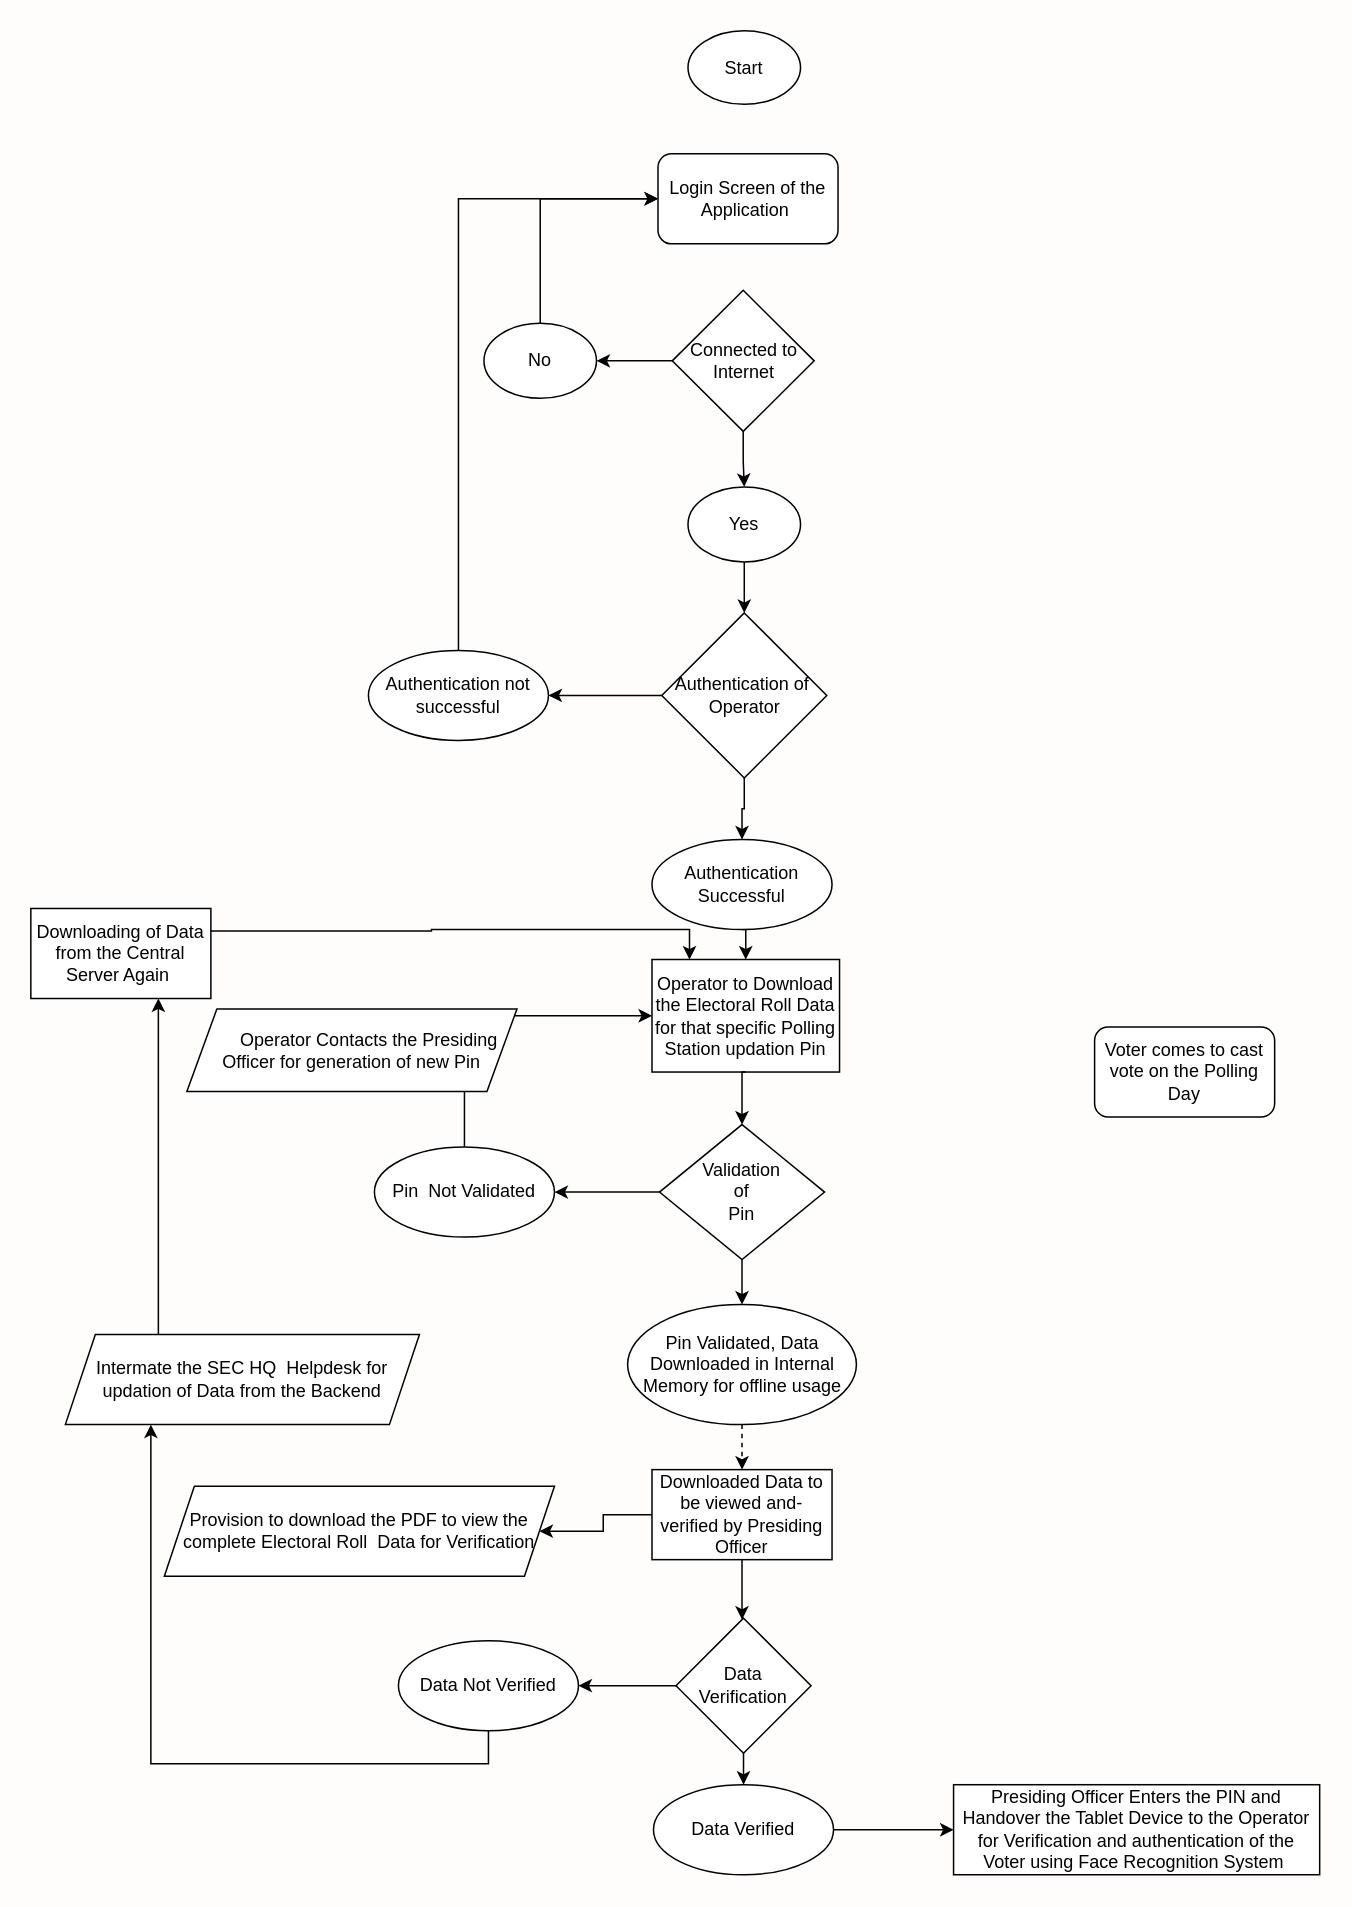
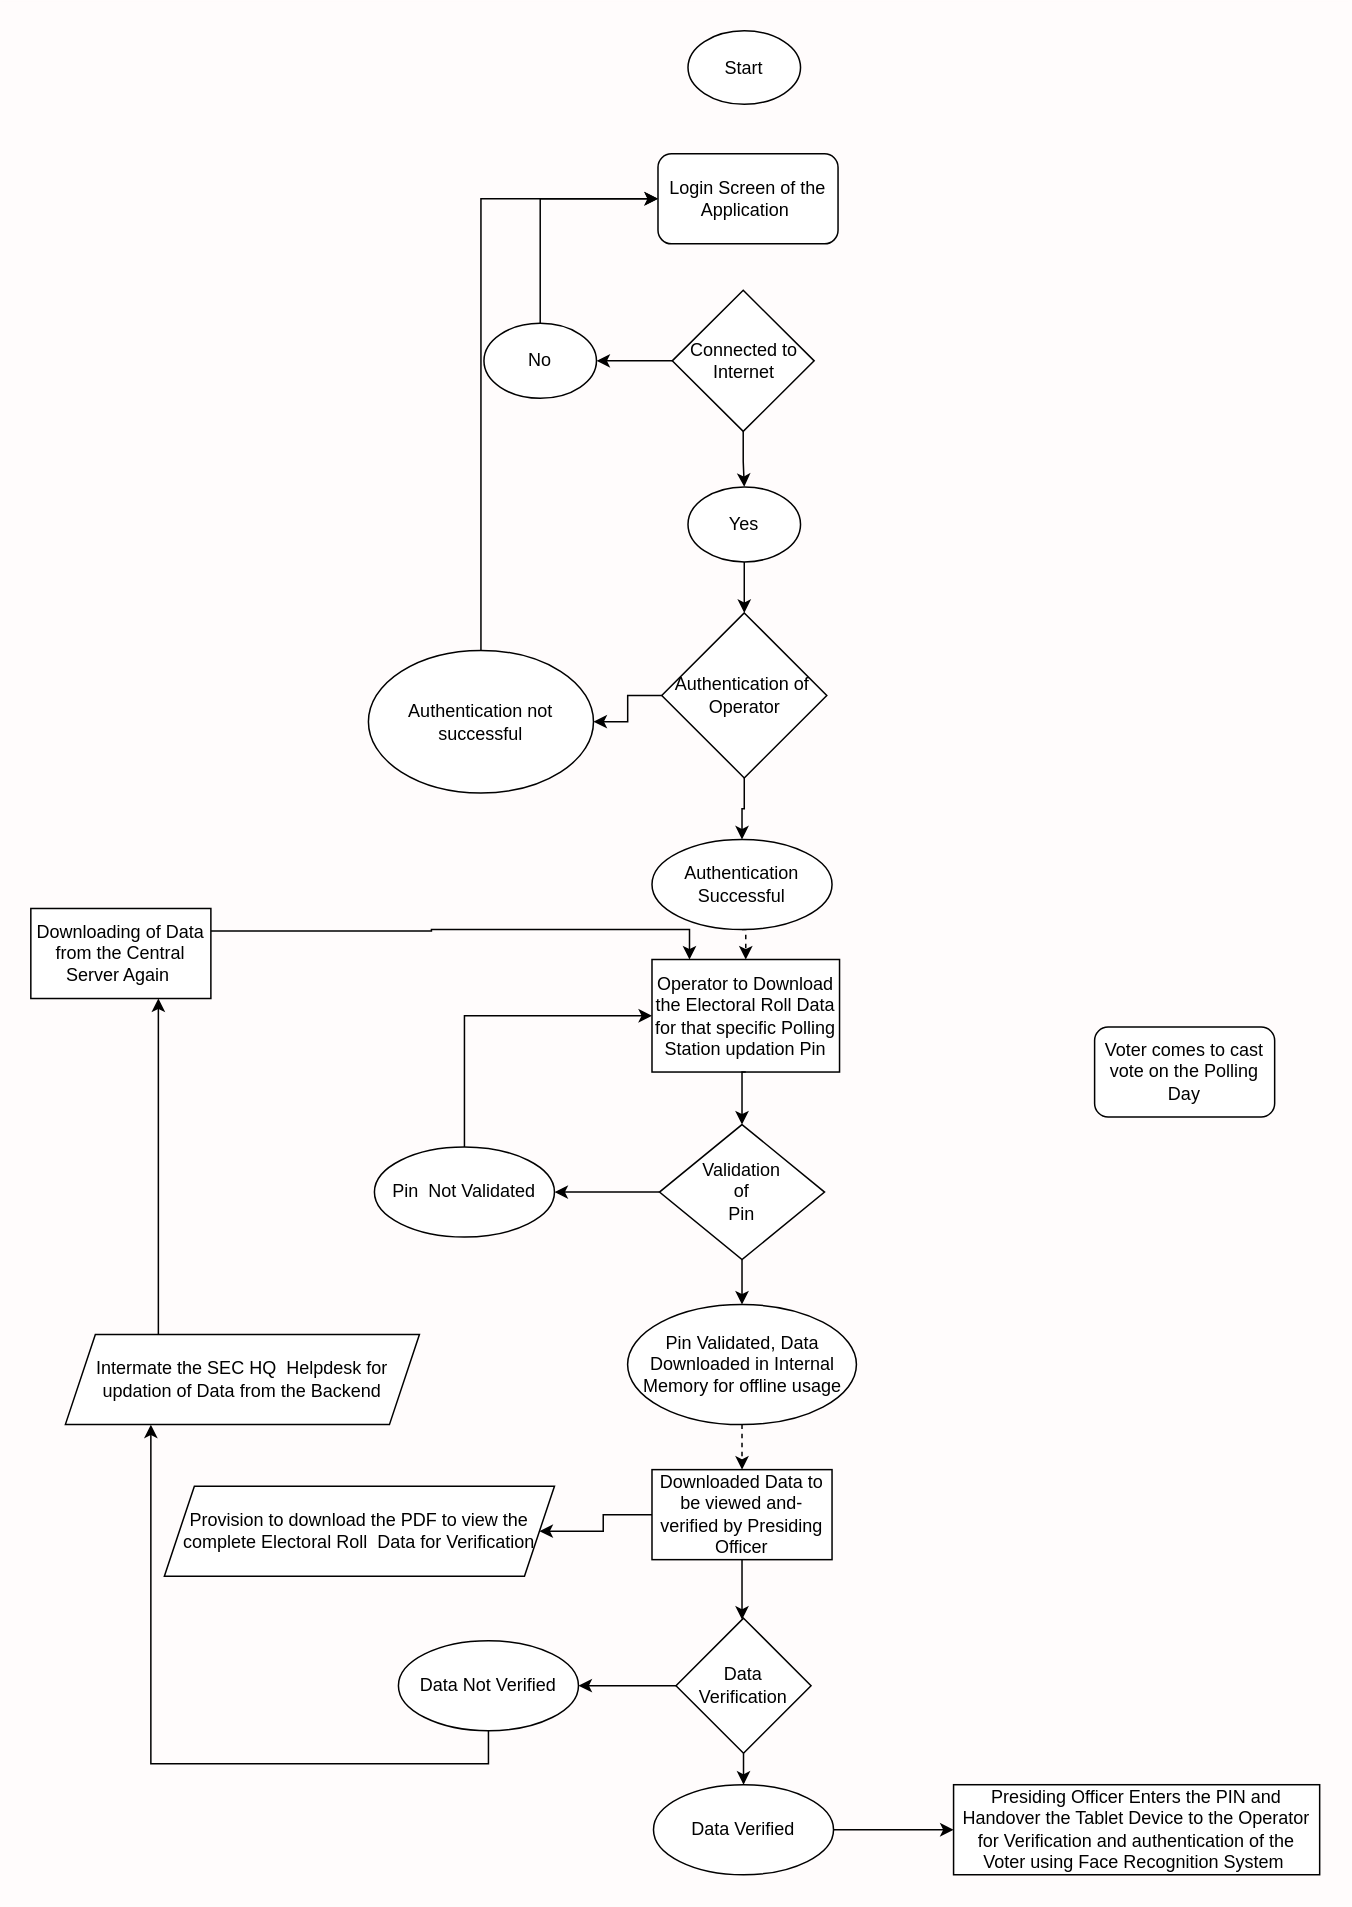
(458, 695) -> (481, 722)
(746, 938) -> (746, 938)
(352, 1050) -> none
